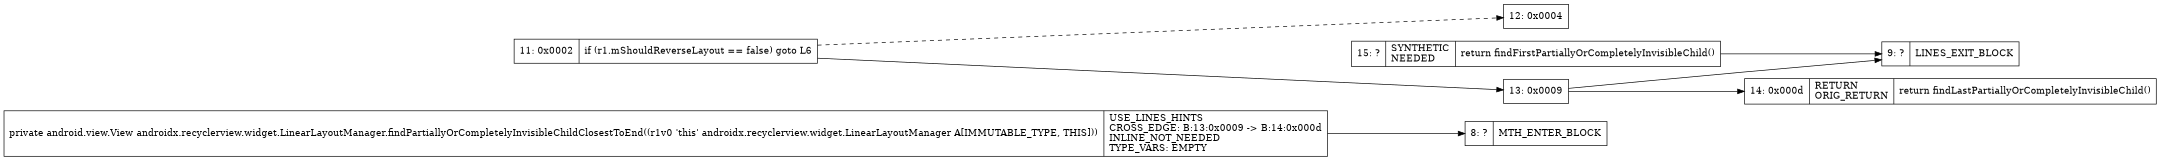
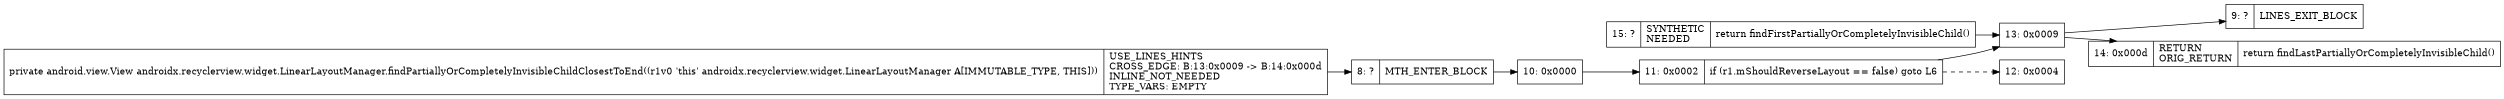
(1798, 54) -> (1984, 35)
none -> (1550, 72)
